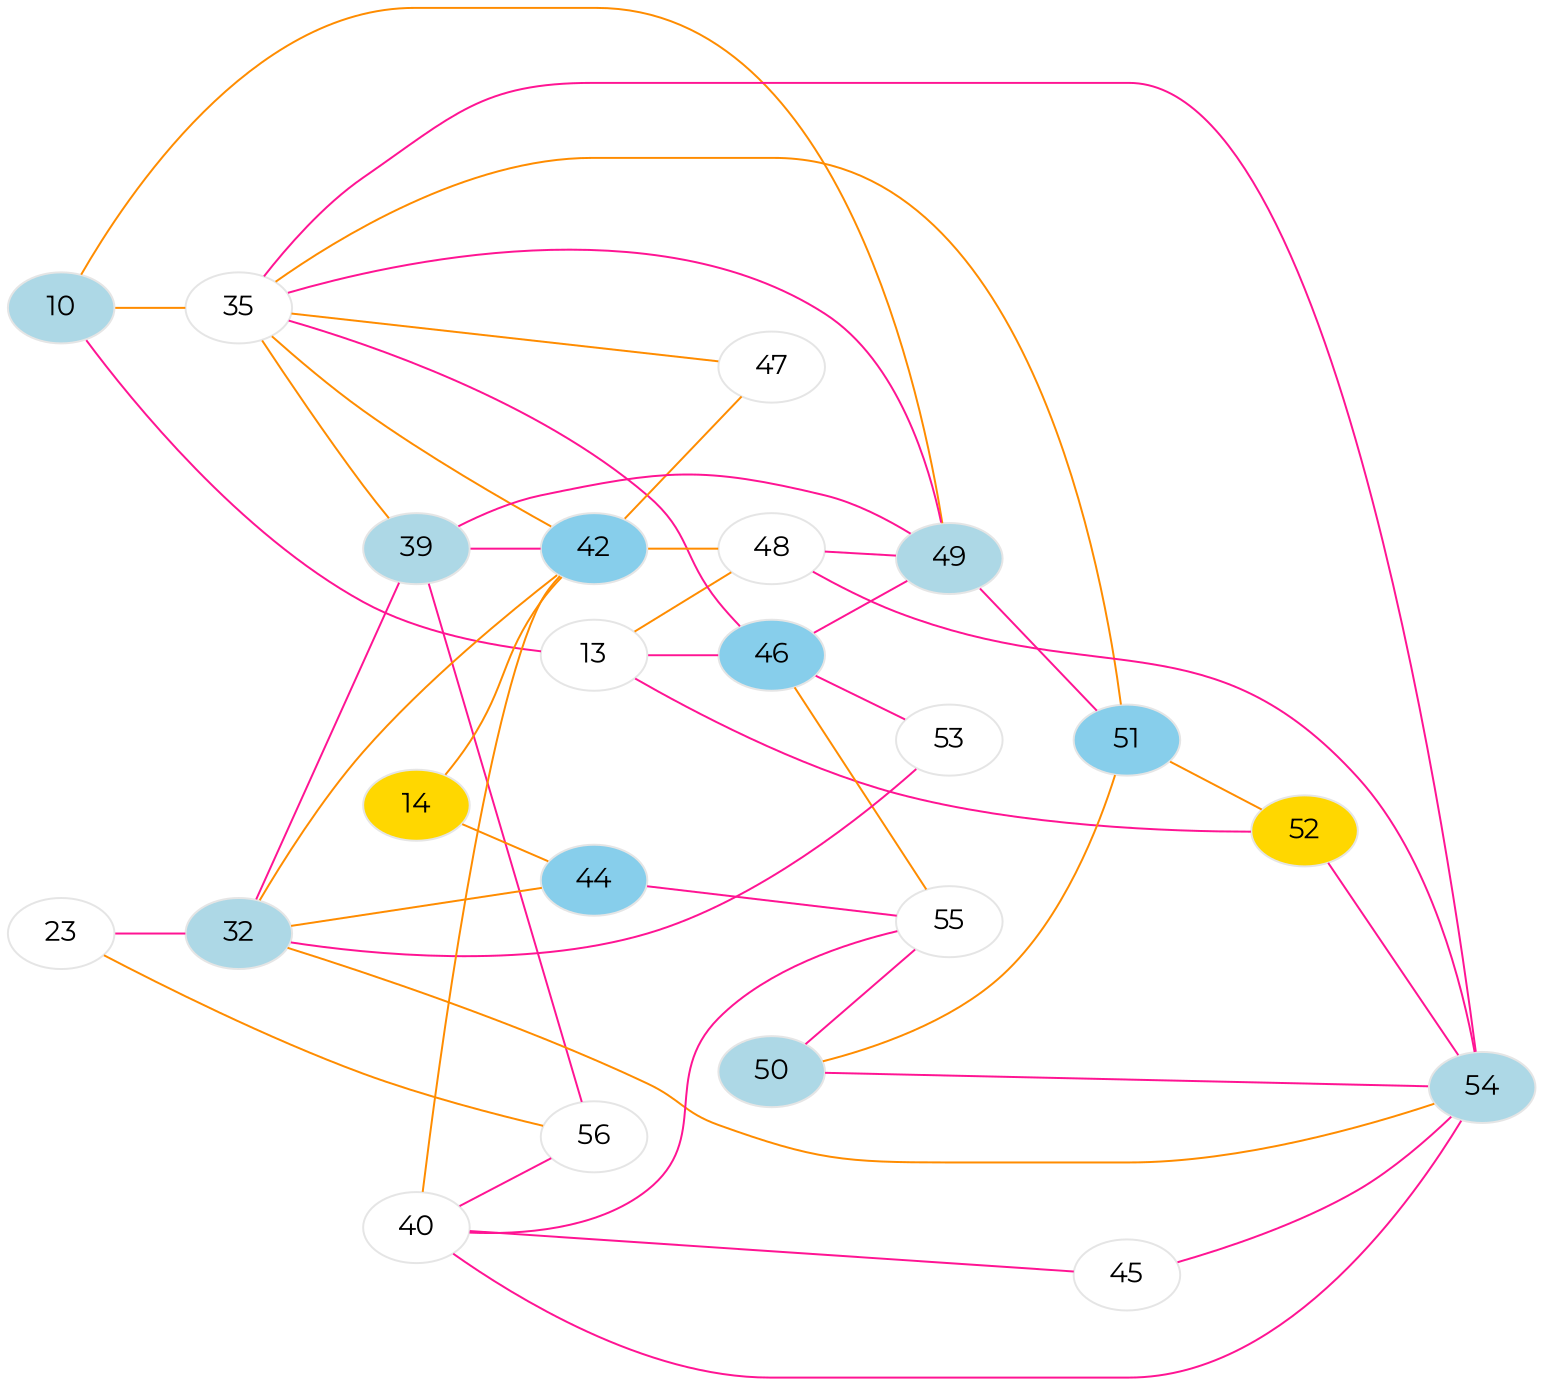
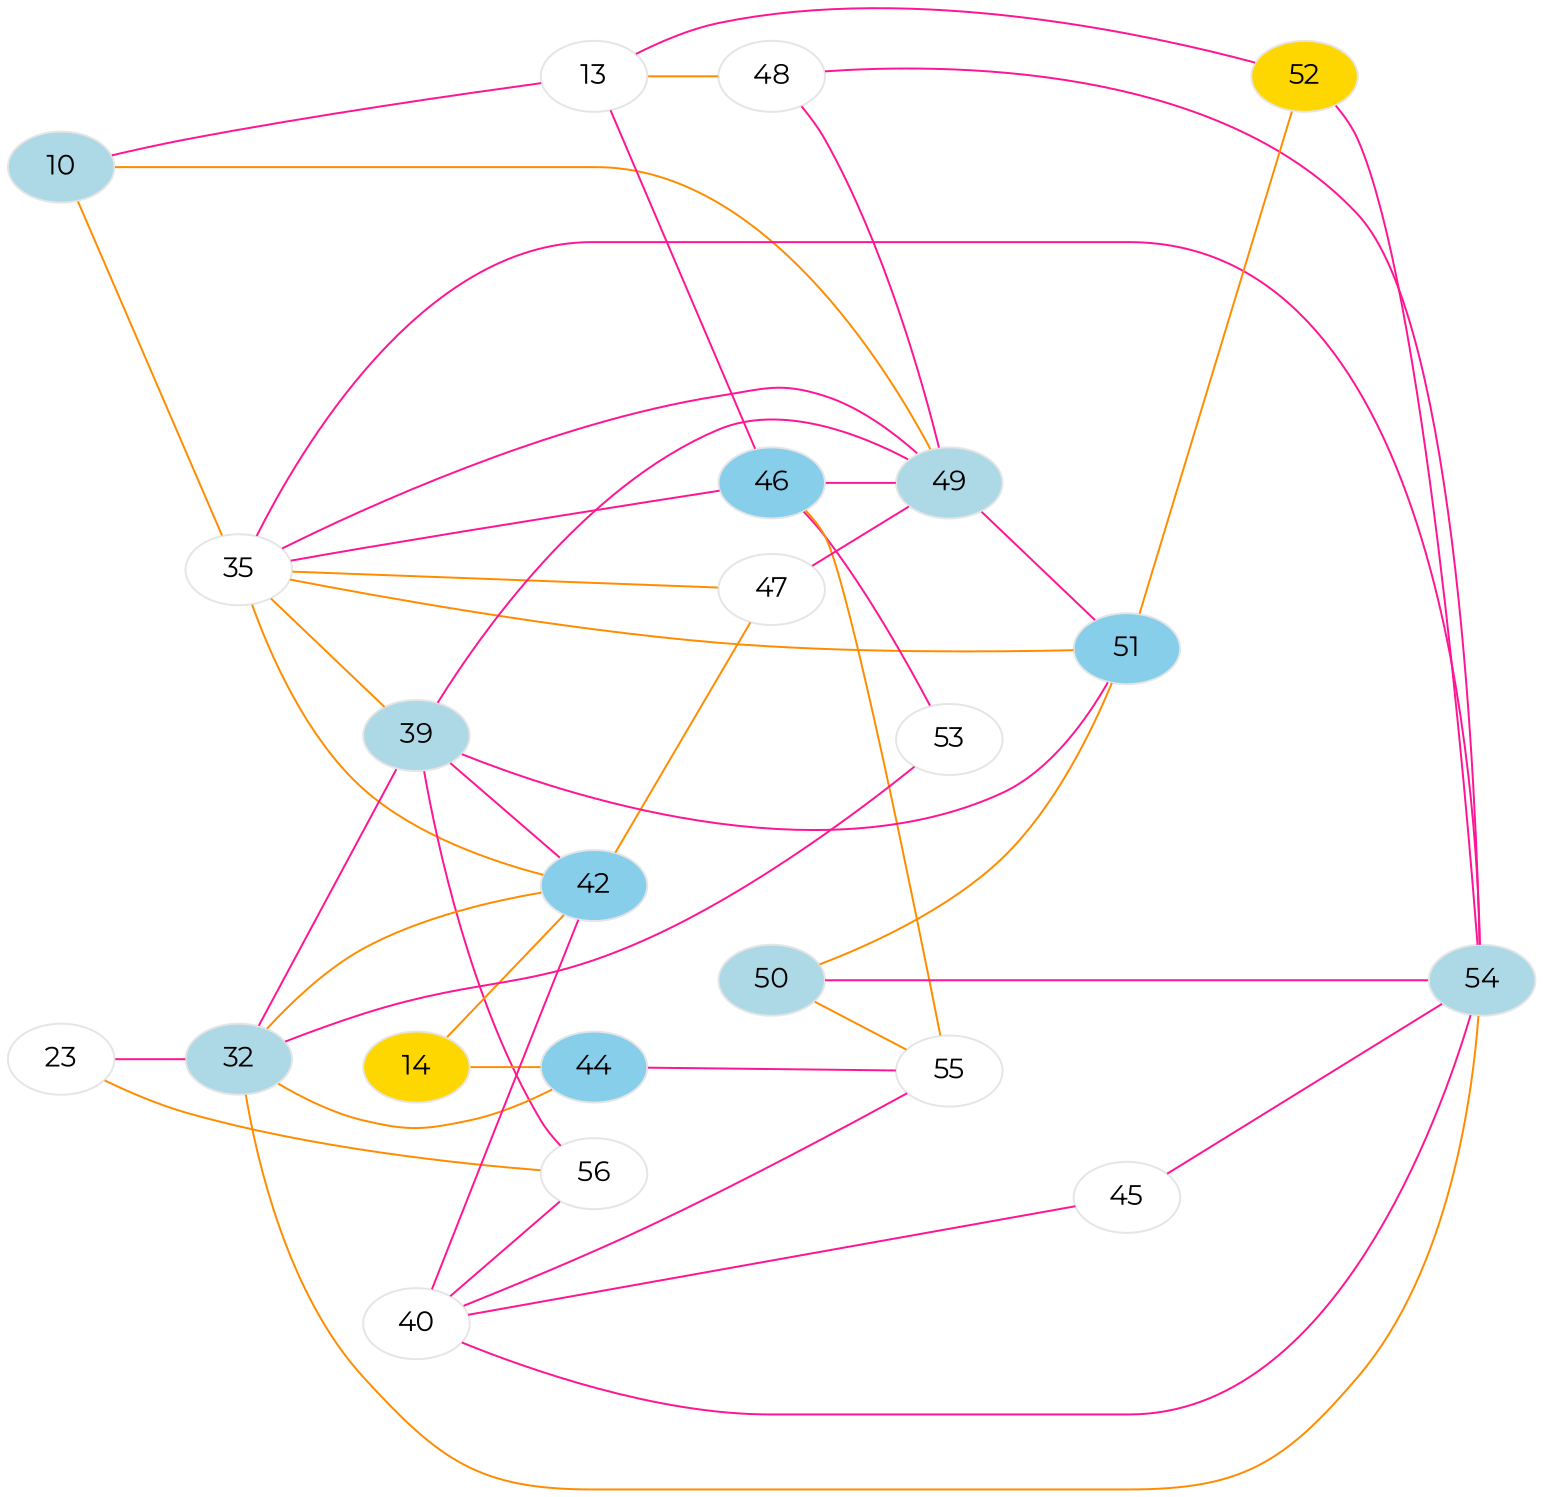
none -> (861, 536)
(673, 549) -> none
none -> (807, 829)
(469, 878) -> (509, 1095)
(860, 997) -> (861, 1026)
